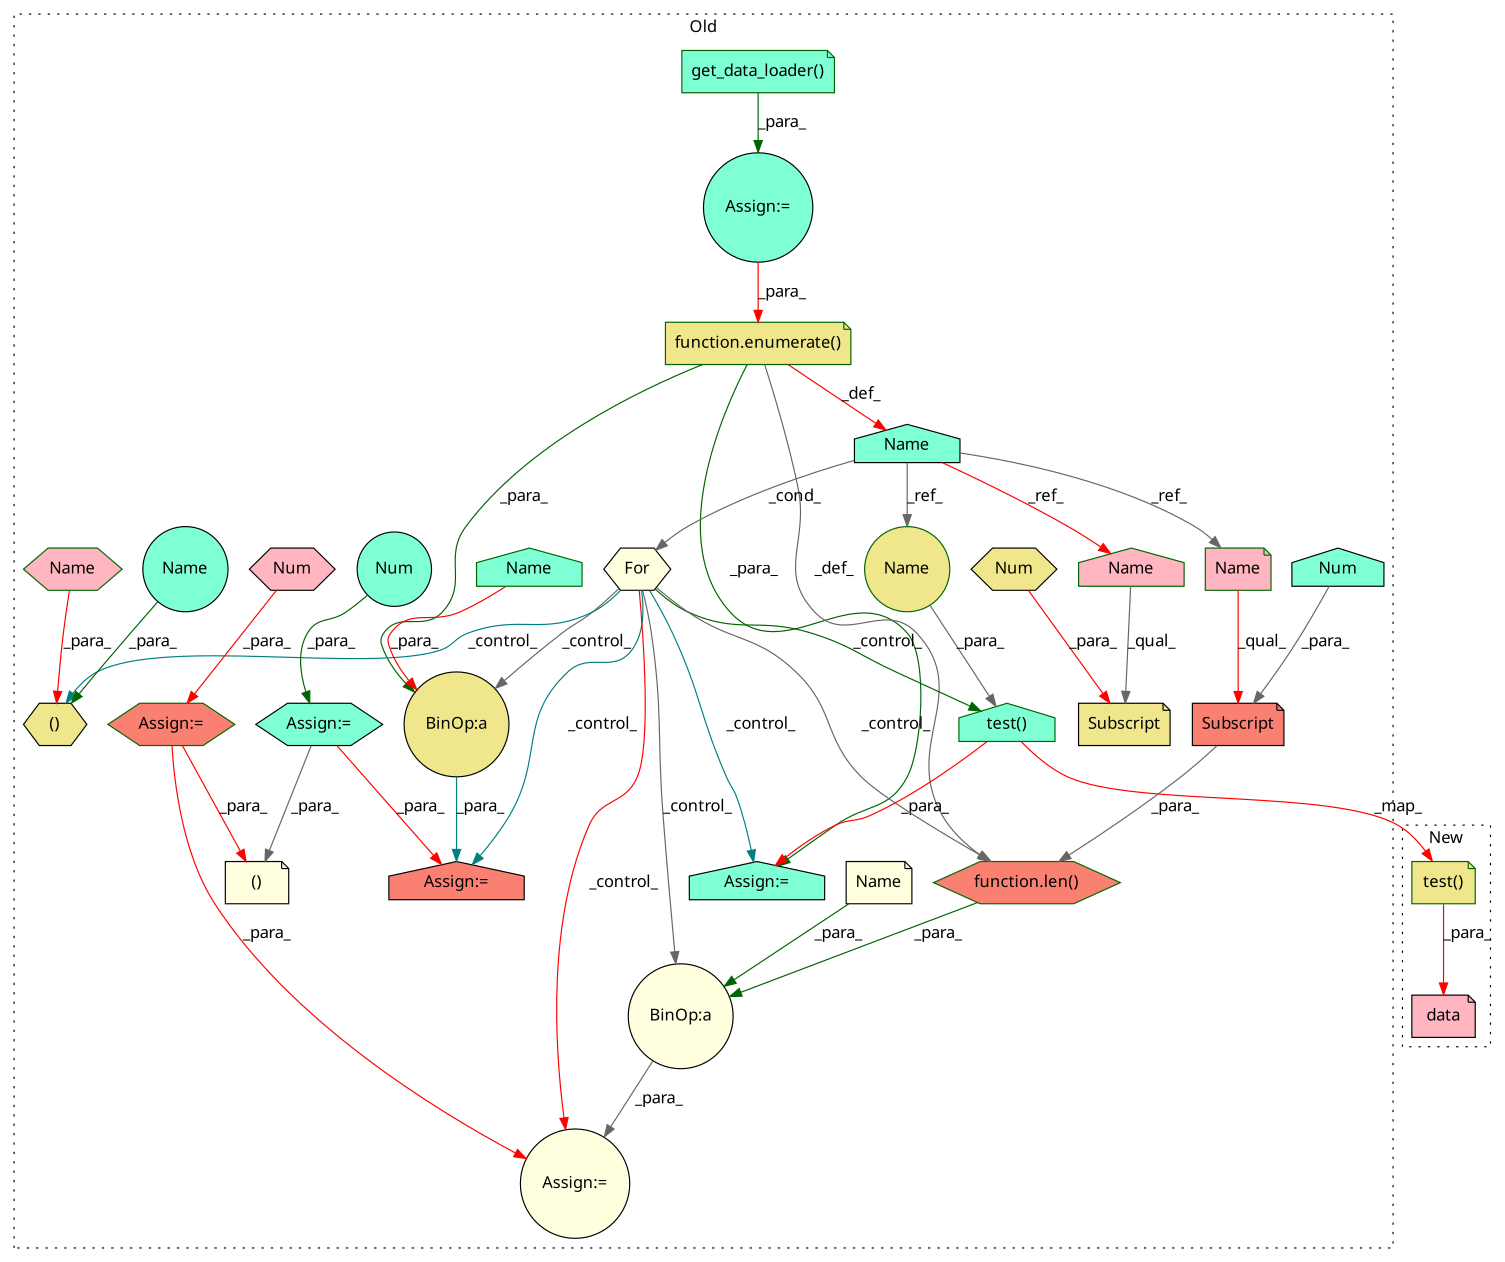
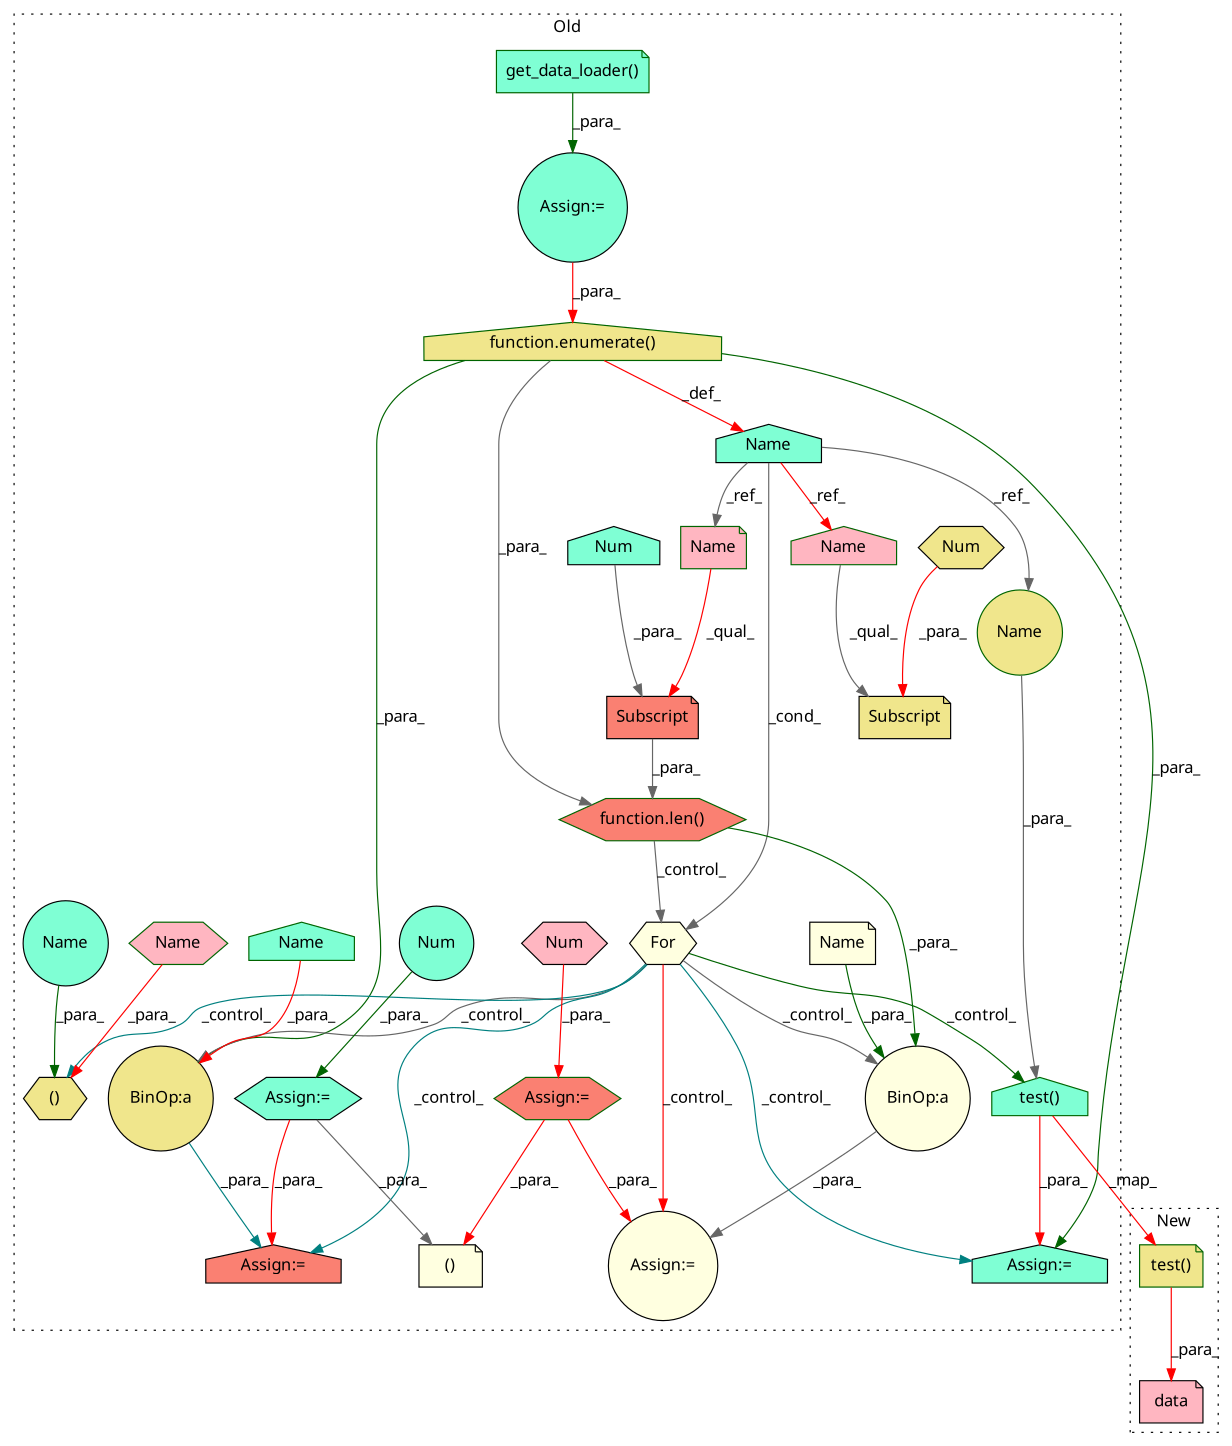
(758, 343) -> (573, 343)
(834, 569) -> (523, 548)
(825, 715) -> (657, 876)
